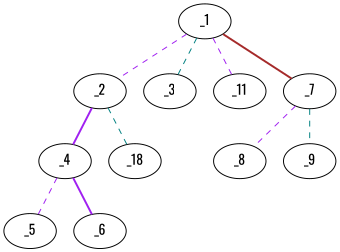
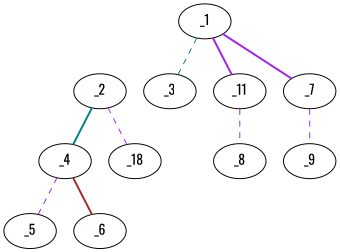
(152, 56) -> none
(222, 56) -> (222, 56)
(257, 56) -> (257, 56)
(82, 126) -> (82, 126)
(117, 126) -> (117, 126)
(275, 126) -> (240, 126)
(310, 126) -> (310, 126)
(83, 196) -> (83, 196)
